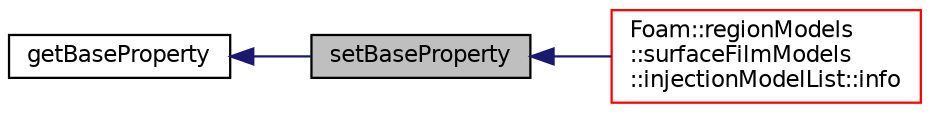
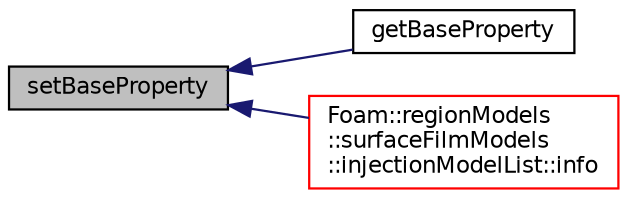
(282, 56) -> (302, 58)
